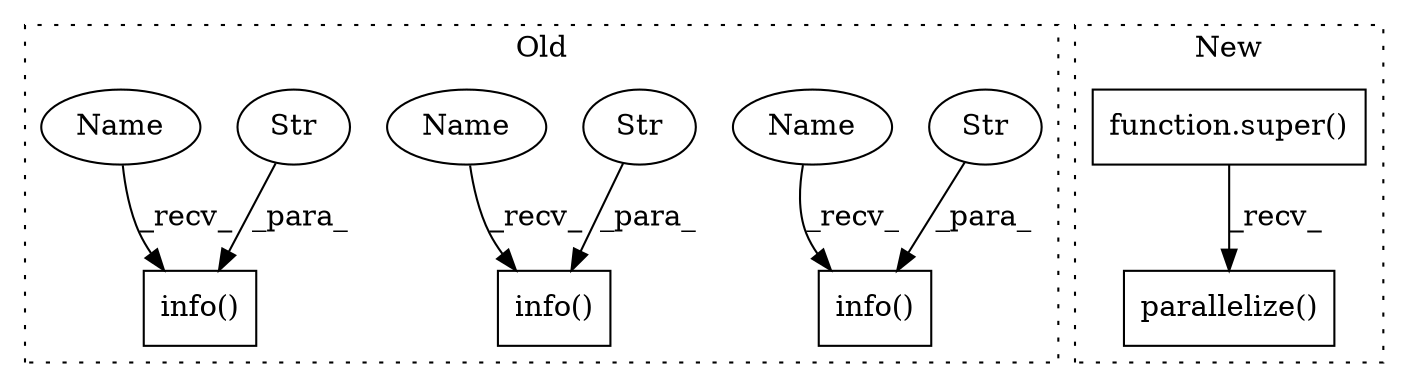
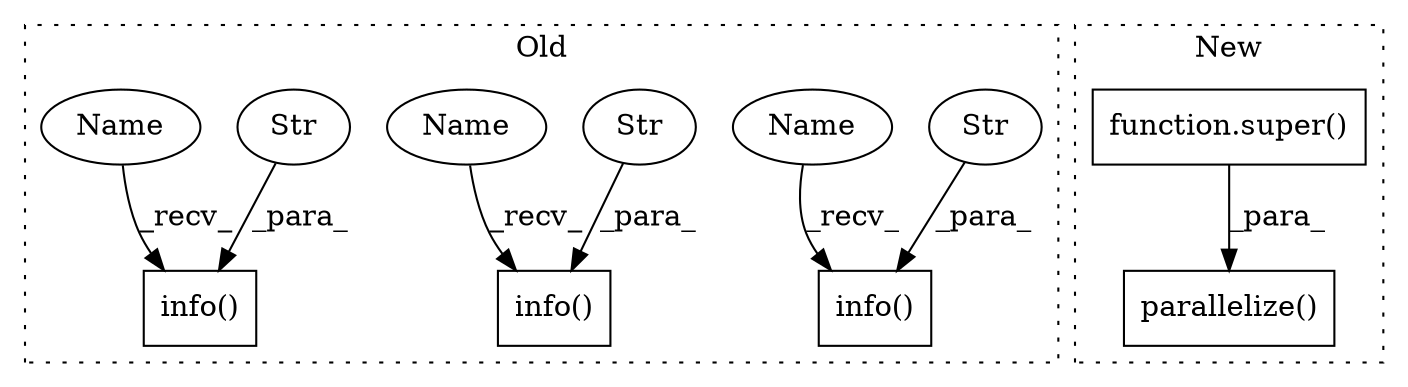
(1276, 218) -> (1277, 218)
